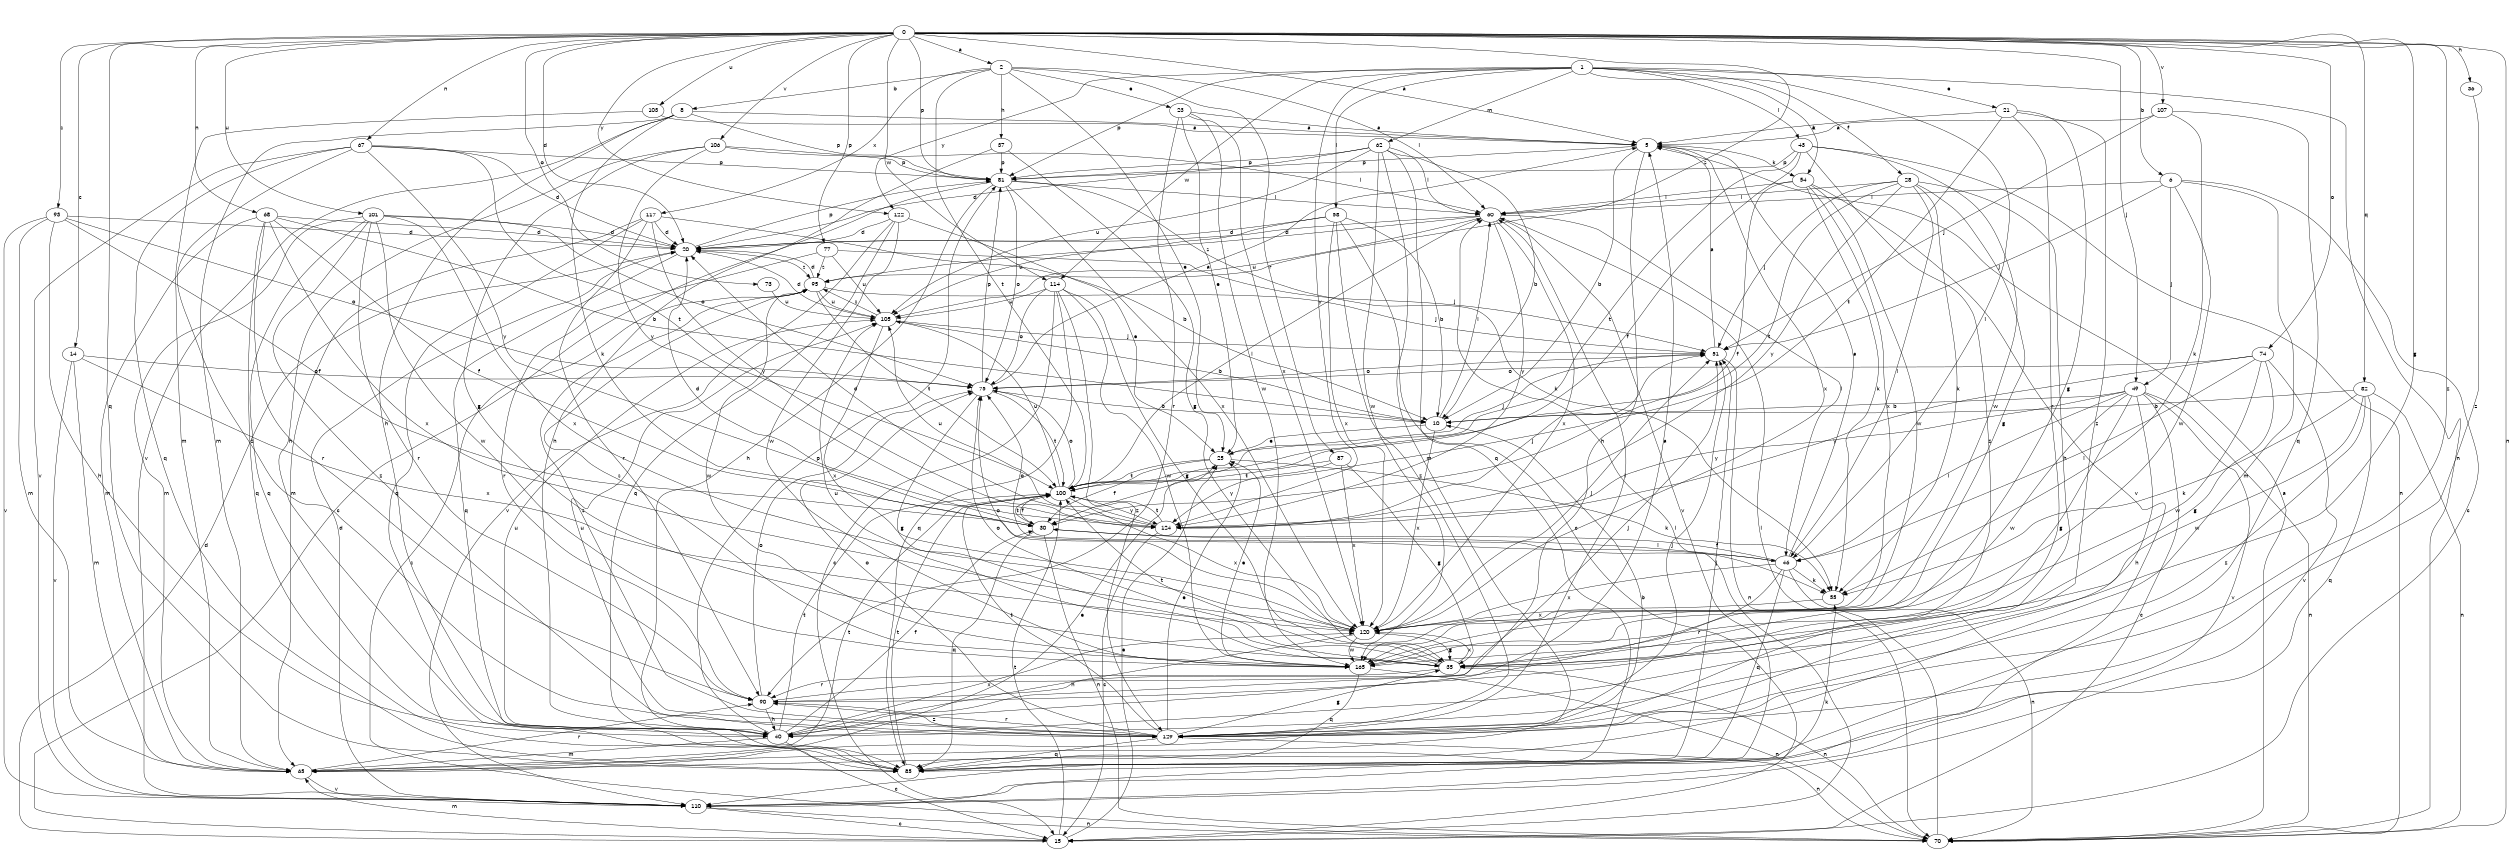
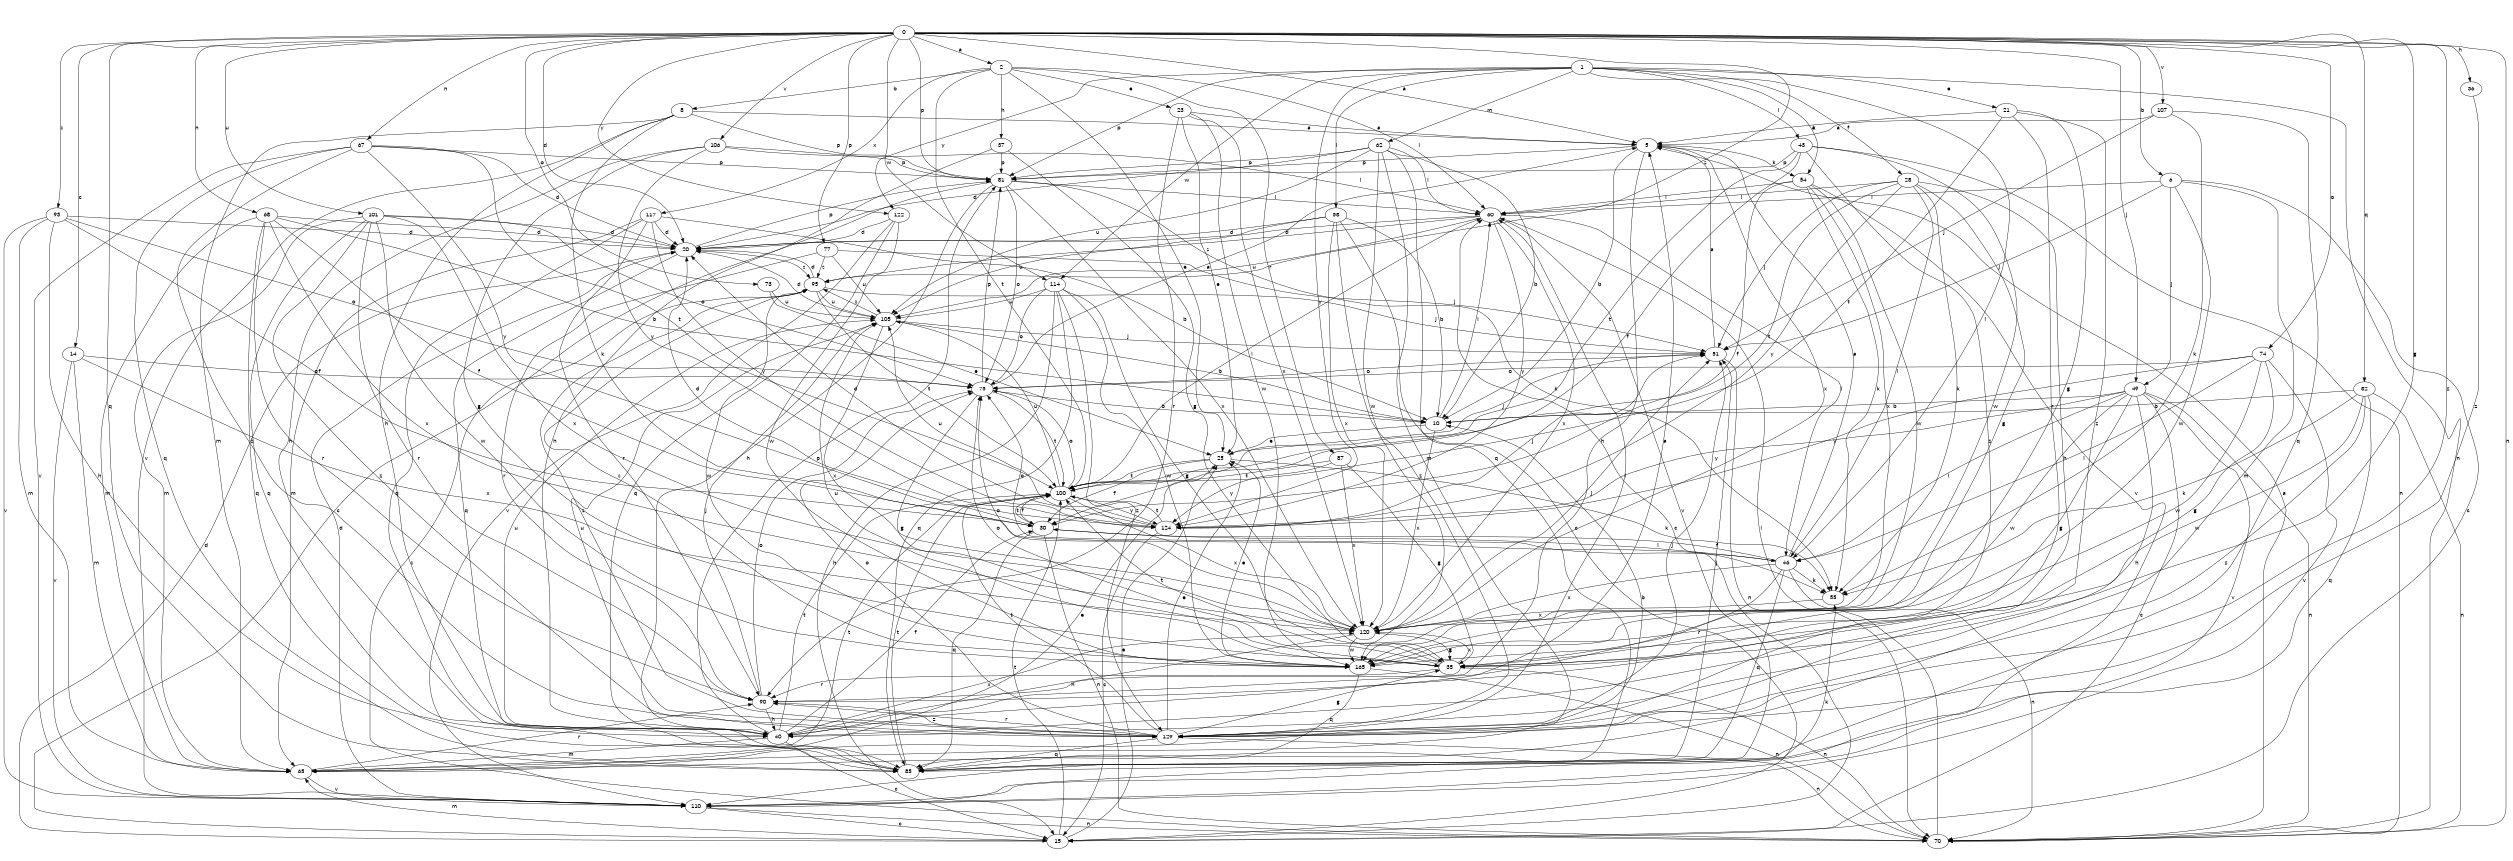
(653, 111) -> none
(1104, 292) -> (974, 374)
(1676, 528) -> (1676, 528)
(835, 563) -> (835, 563)
(1297, 679) -> (715, 482)
